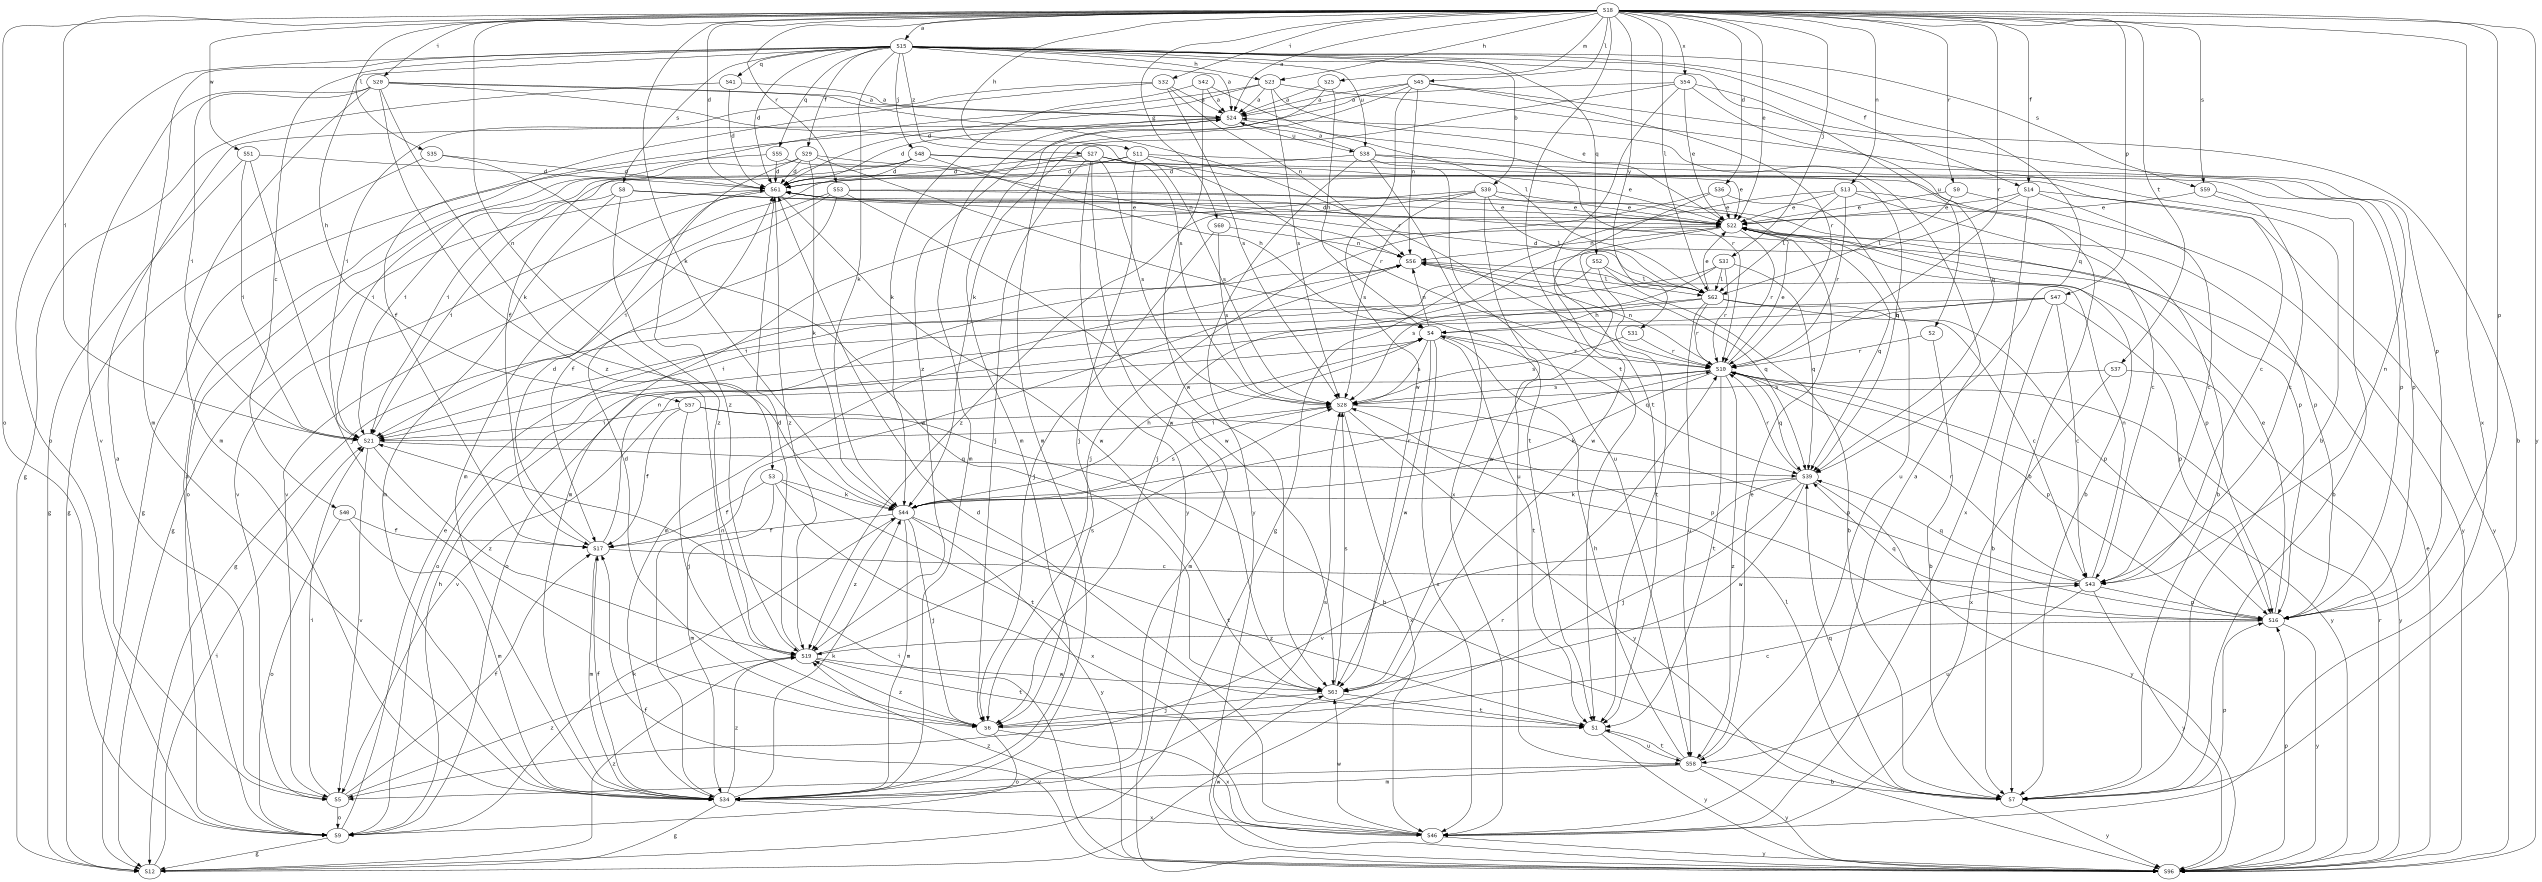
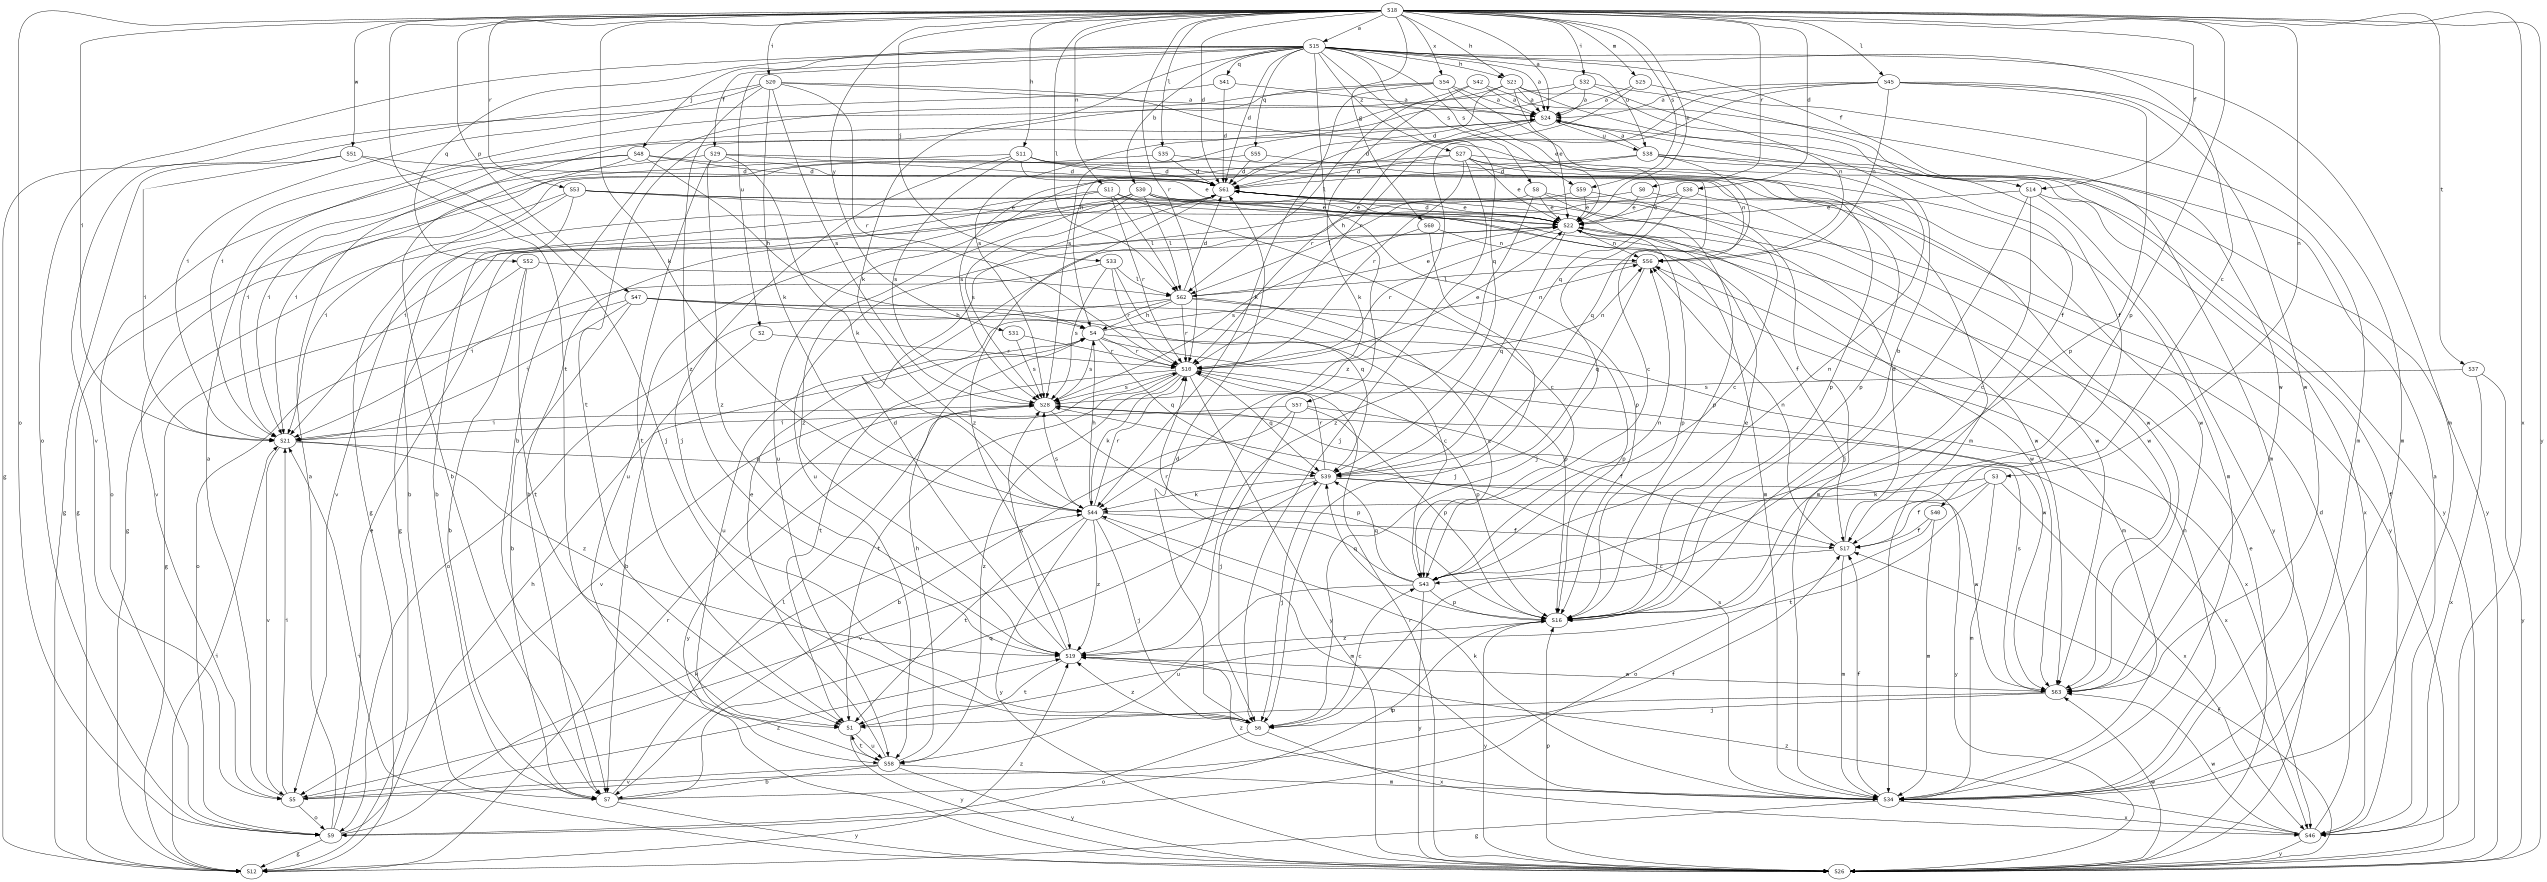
(2121, 192) -> (1923, 292)
(1454, 495) -> (2391, 495)
(1144, 649) -> none
(2169, 872) -> (1839, 872)
